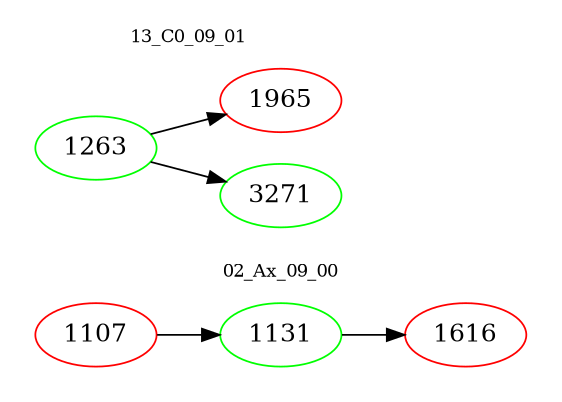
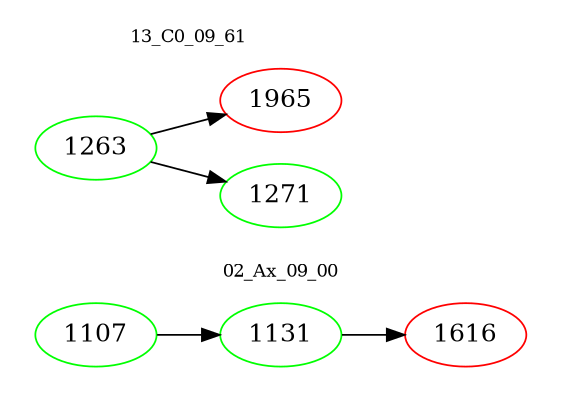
(188, 38) -> (188, 38)
(281, 196) -> (281, 196)
(96, 335) -> (96, 335)
